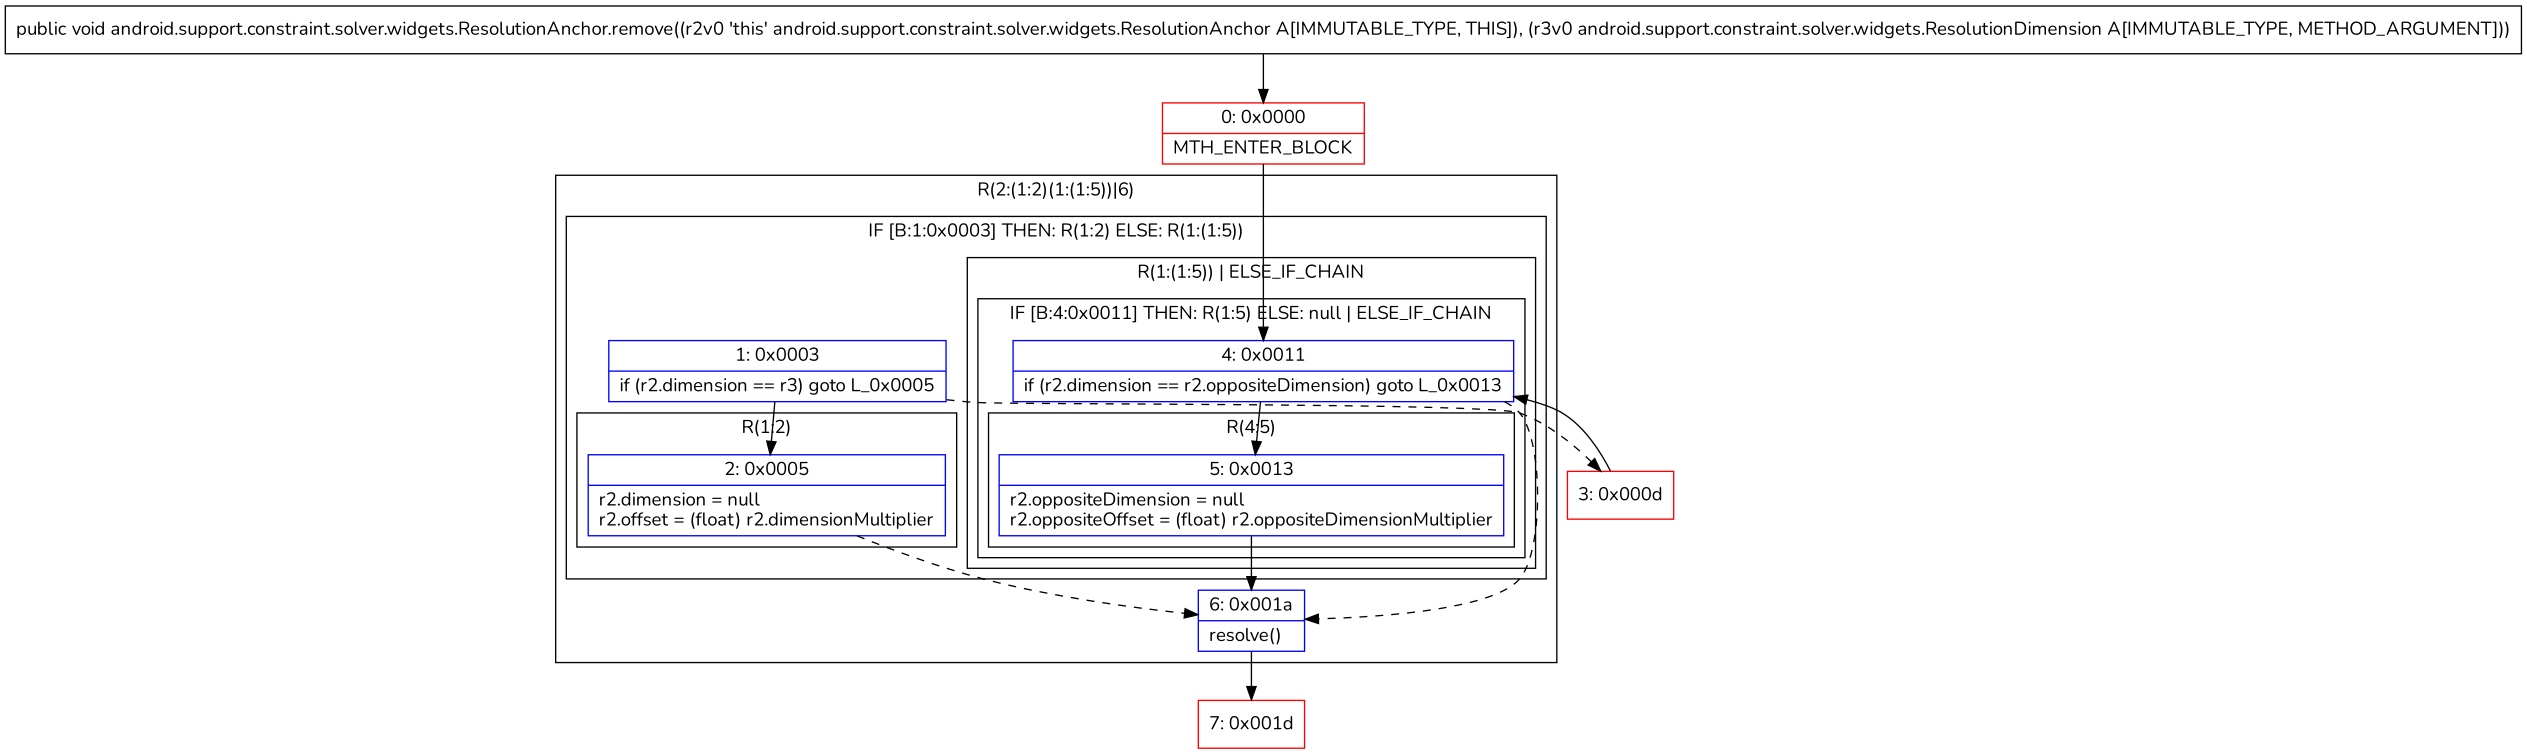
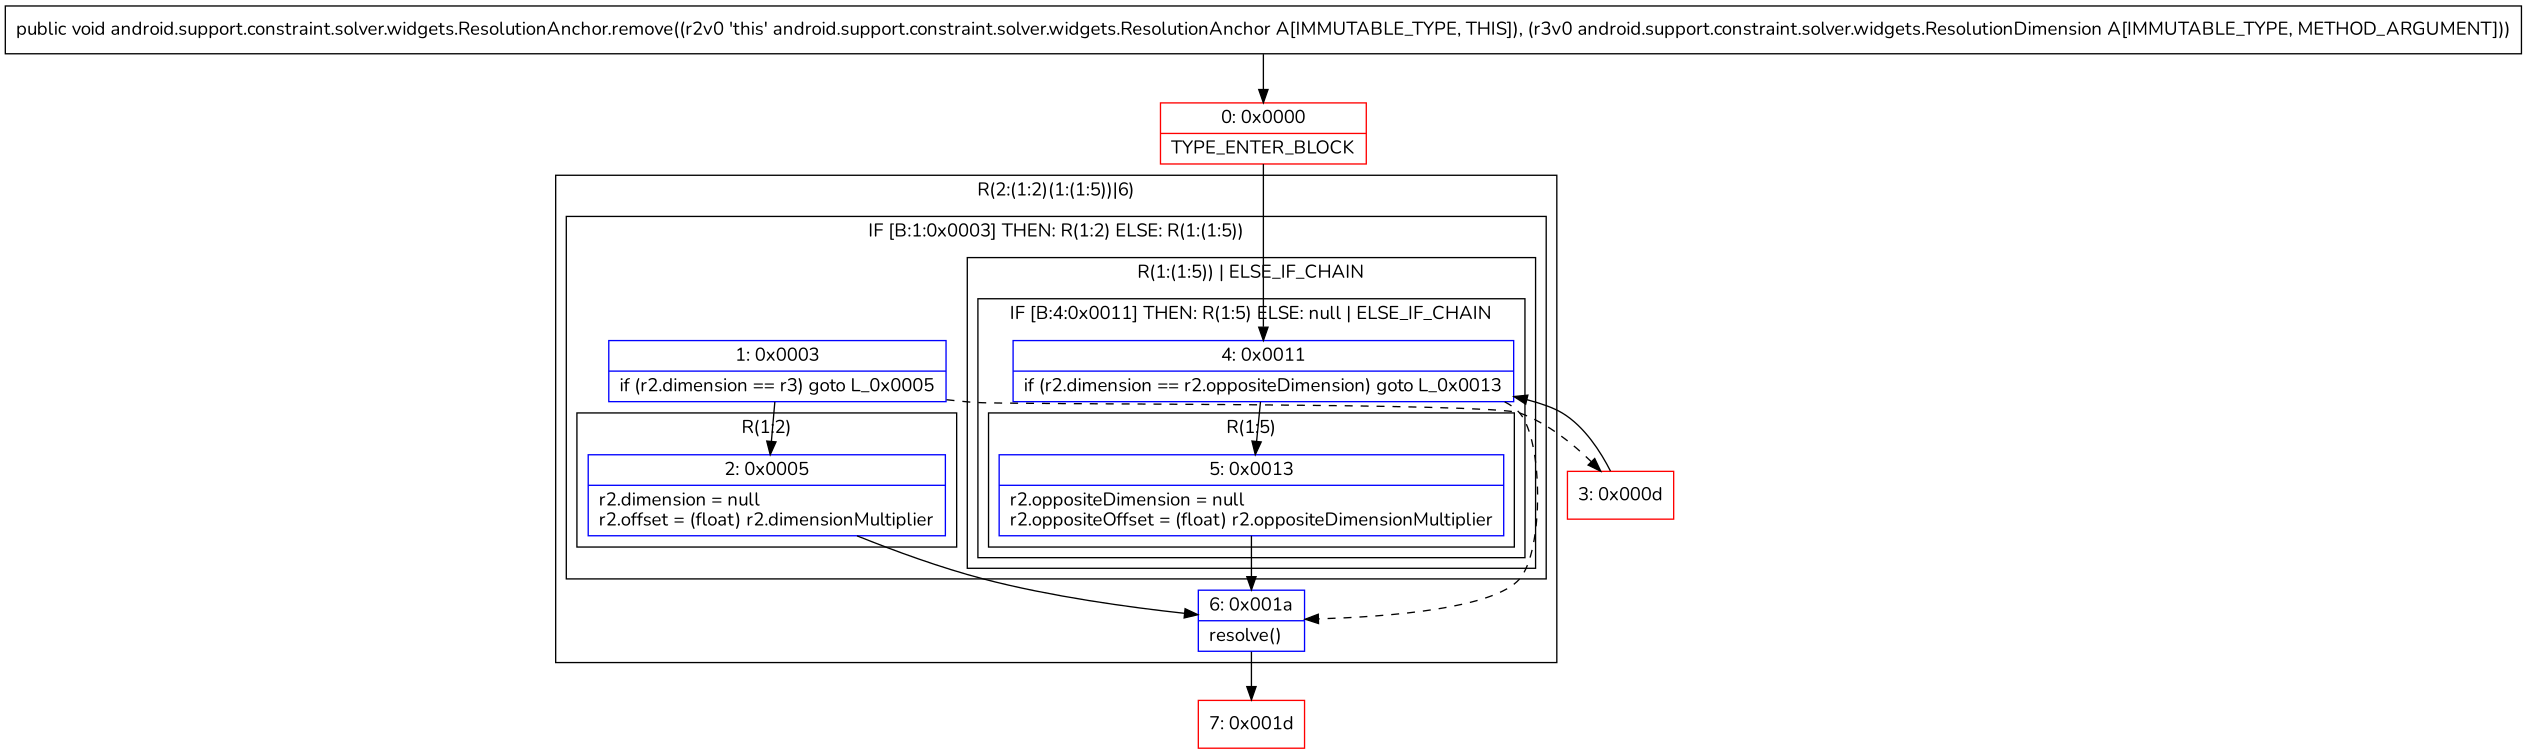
(1263, 148) -> (1263, 148)
(1251, 428) -> (1251, 428)
(1018, 587) -> (1018, 587)
